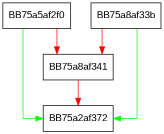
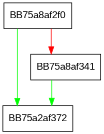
(37, 16) -> (38, 16)
(126, 16) -> none
(78, 89) -> (52, 89)
